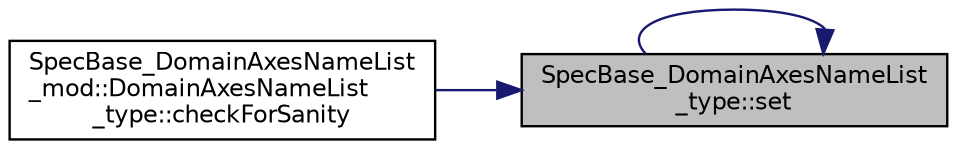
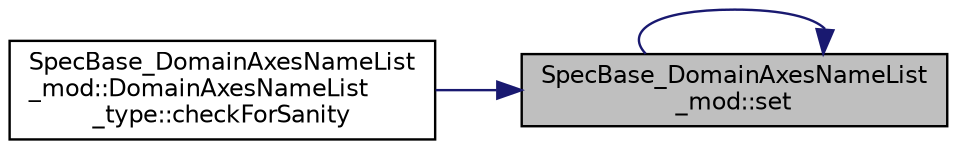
(734, 90) -> (734, 90)
